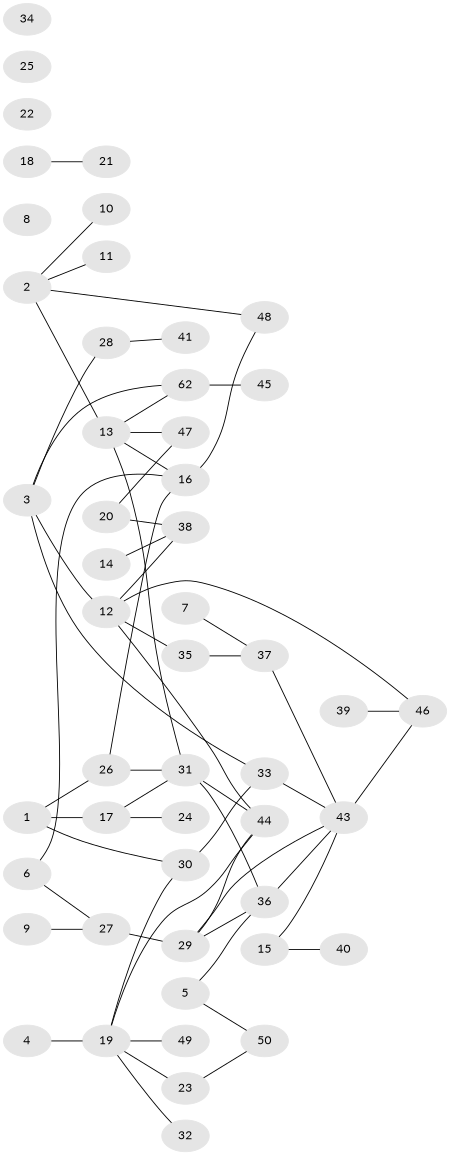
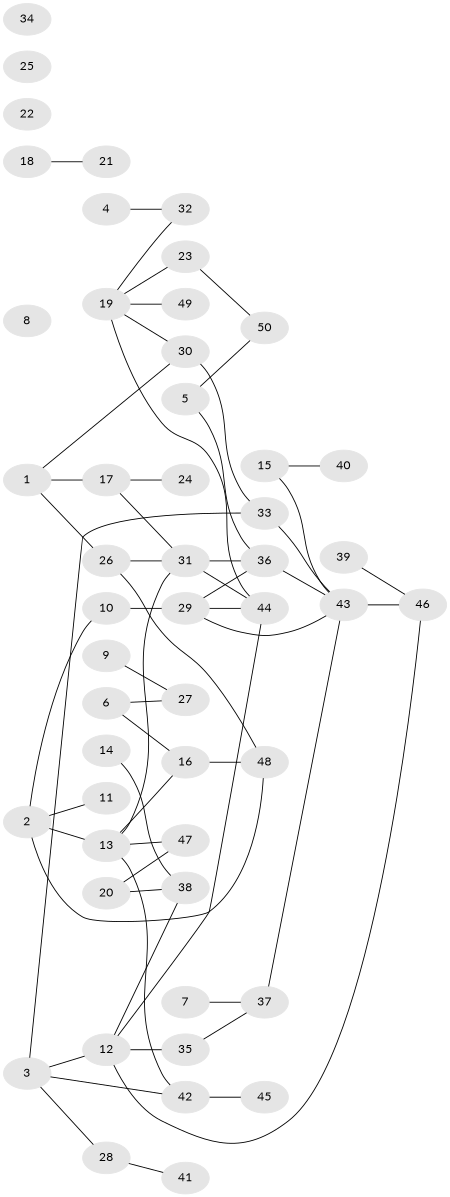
(186, 385) -> (186, 1097)
(135, 615) -> (191, 658)
(146, 938) -> (139, 608)
(67, 1041) -> (146, 209)
